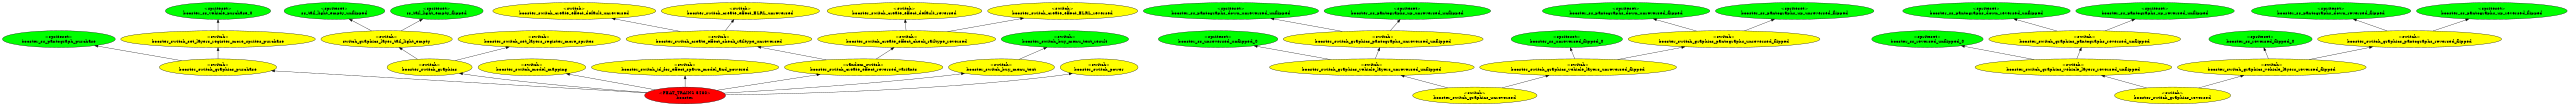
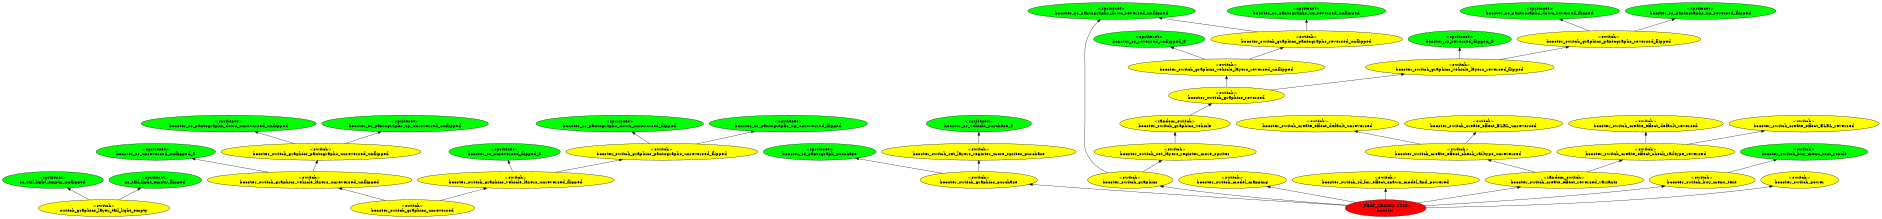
(410, 54) -> (1085, 100)
none -> (1175, 124)
